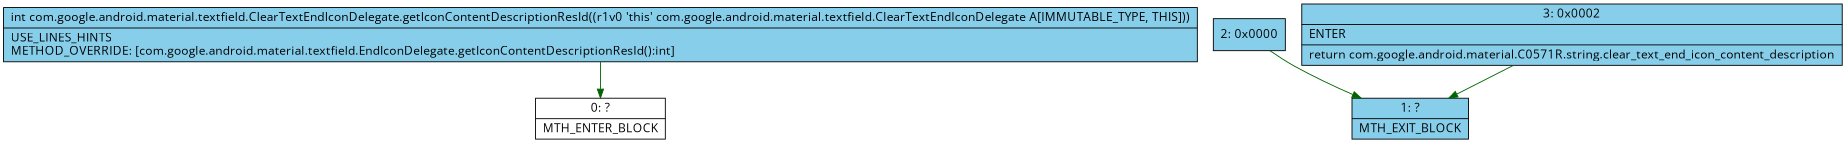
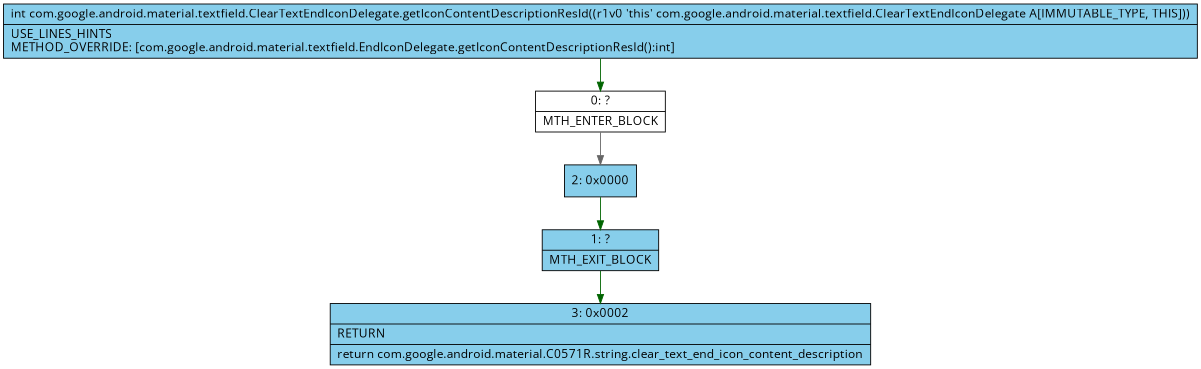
(1328, 34) -> (362, 334)
(1485, 80) -> (600, 283)
none -> (600, 144)
